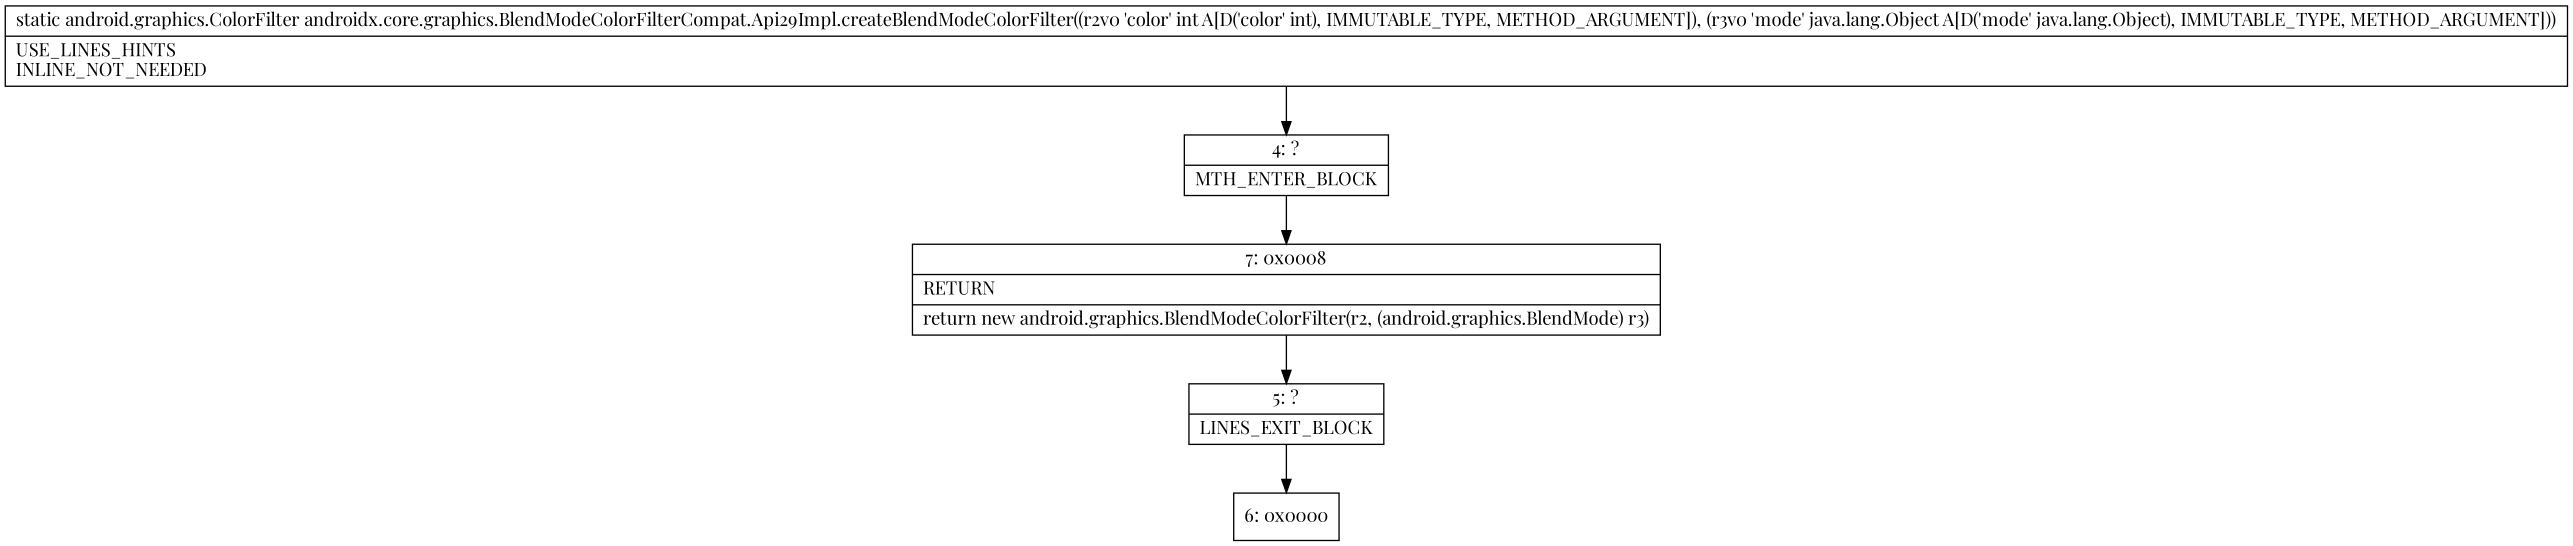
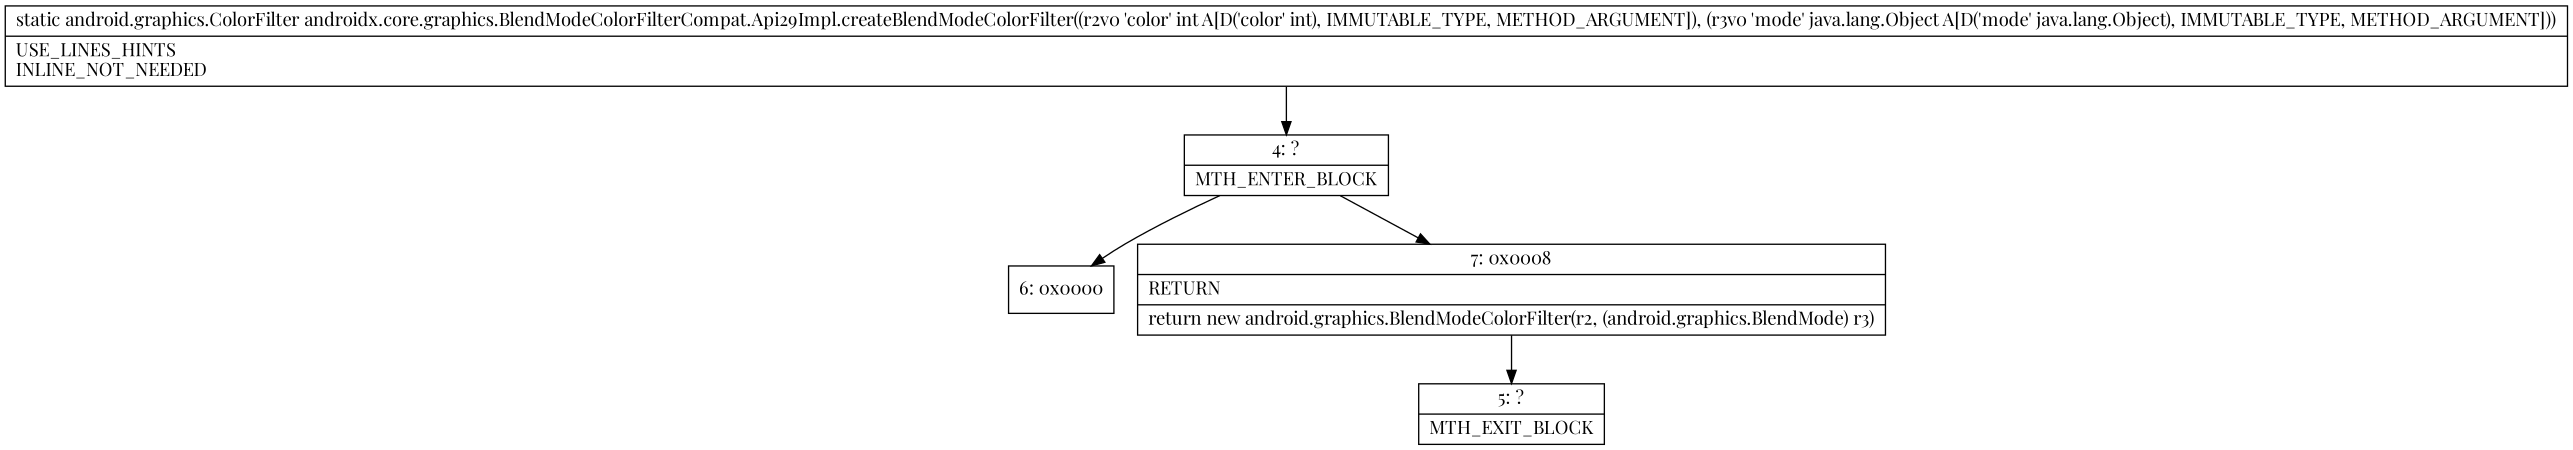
(1286, 429) -> (1512, 429)
(1286, 462) -> (1160, 225)
